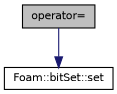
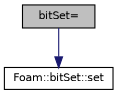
(59, 16) -> (59, 16)
